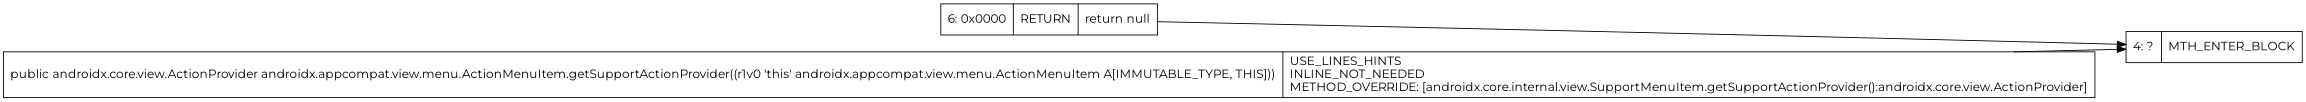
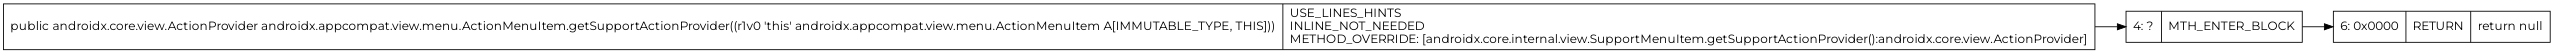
(1638, 32) -> (2313, 27)
